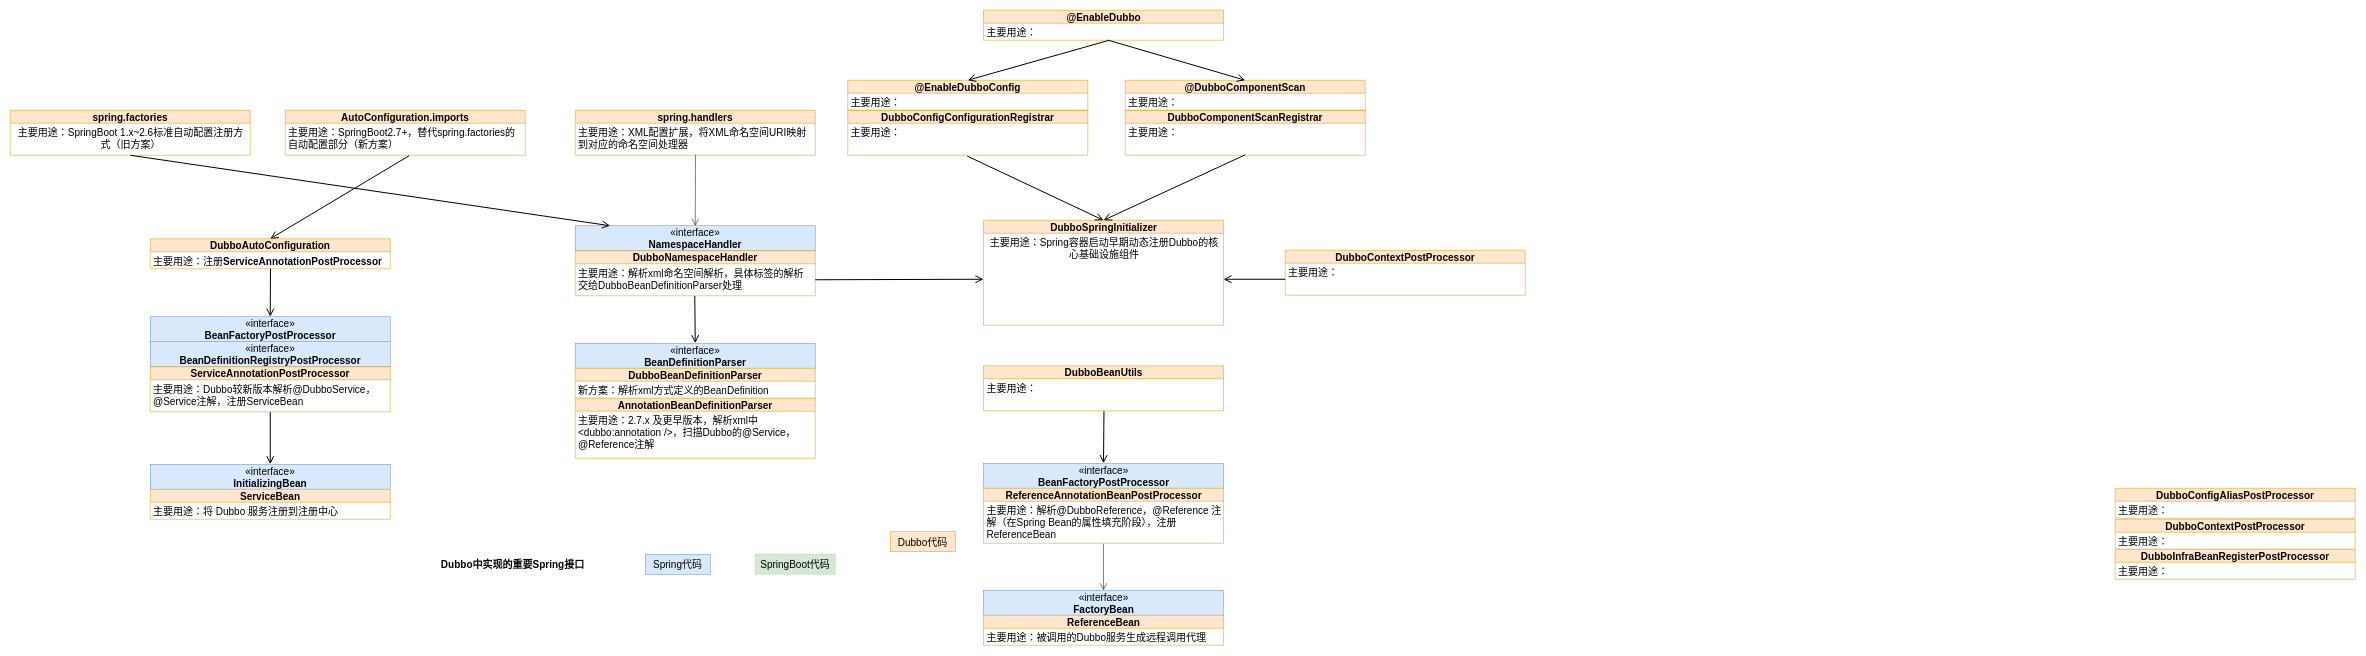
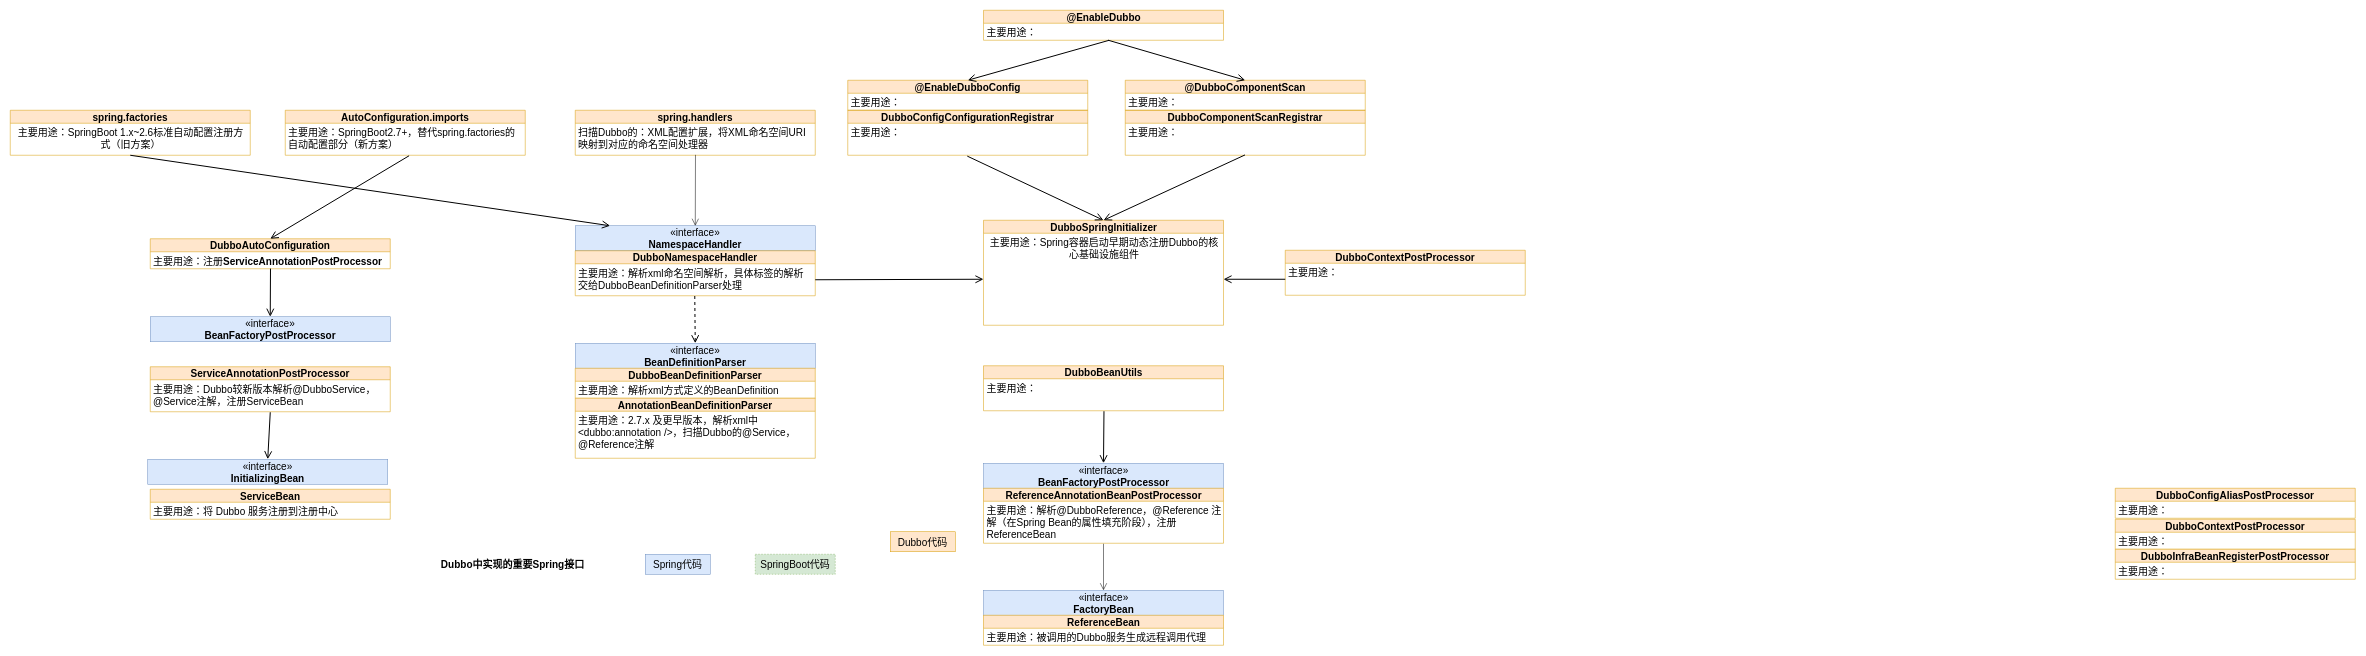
(696, 139) -> (696, 139)
(695, 318) -> (695, 318)
(270, 354) -> none
(676, 391) -> (681, 391)
(270, 477) -> (268, 472)
